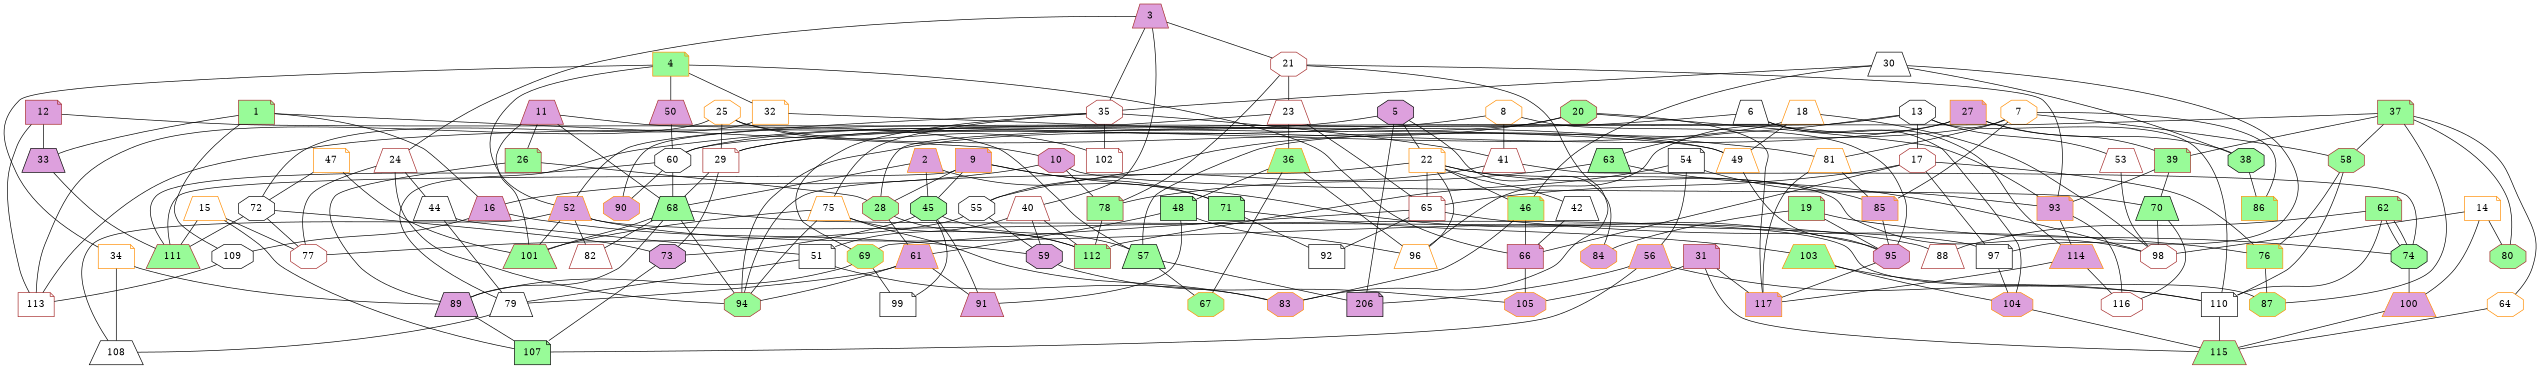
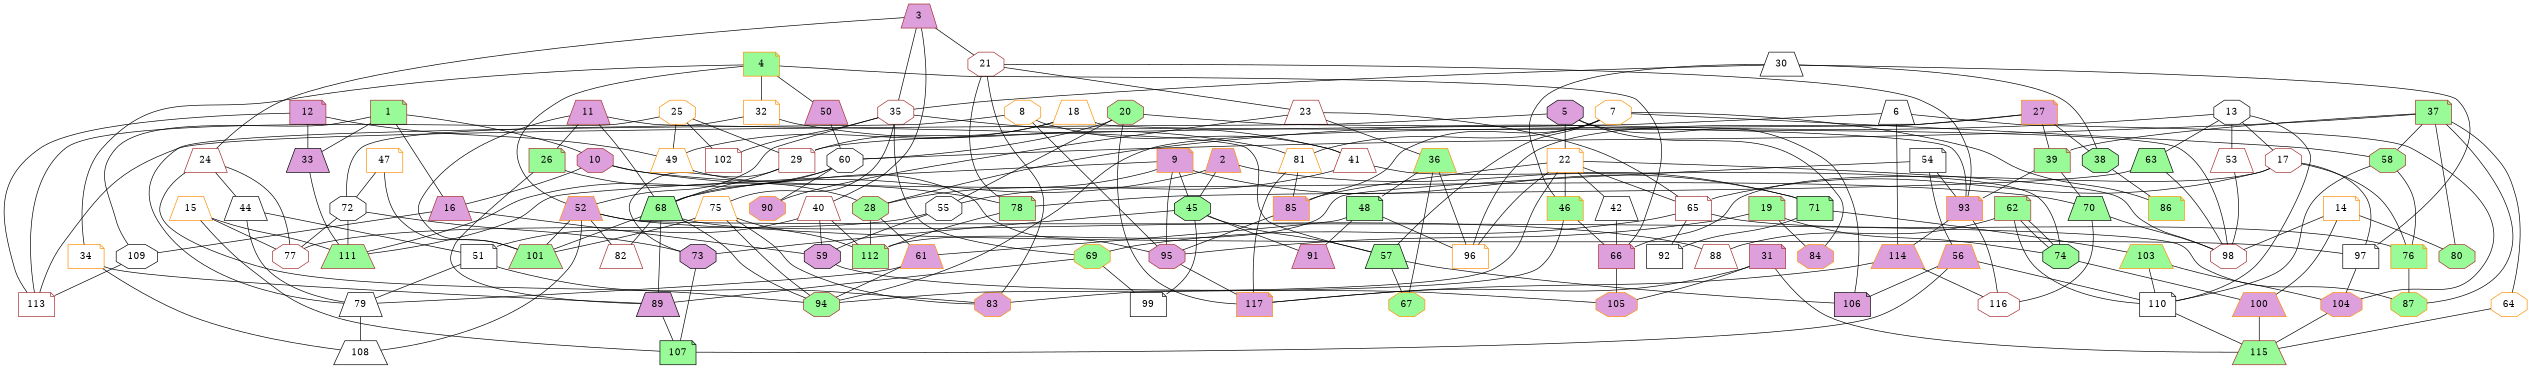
(1416, 257) -> (1470, 257)
(951, 282) -> none
(1365, 305) -> (1852, 305)
